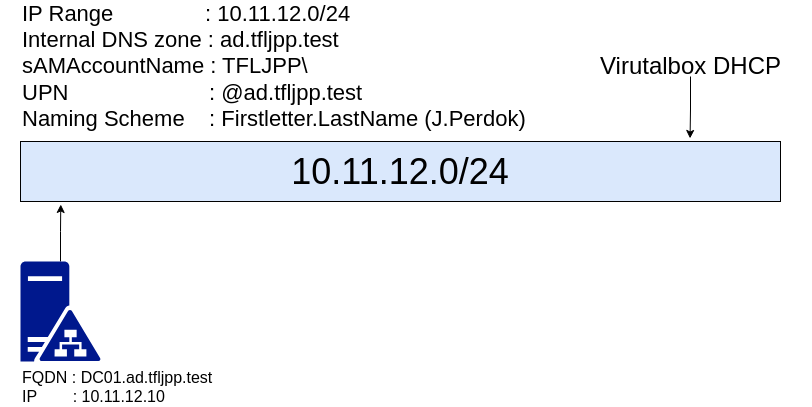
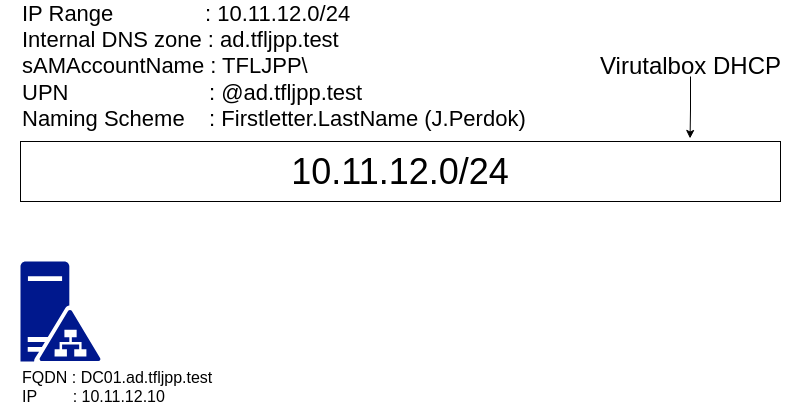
(401, 172) -> (401, 172)
(61, 237) -> none
